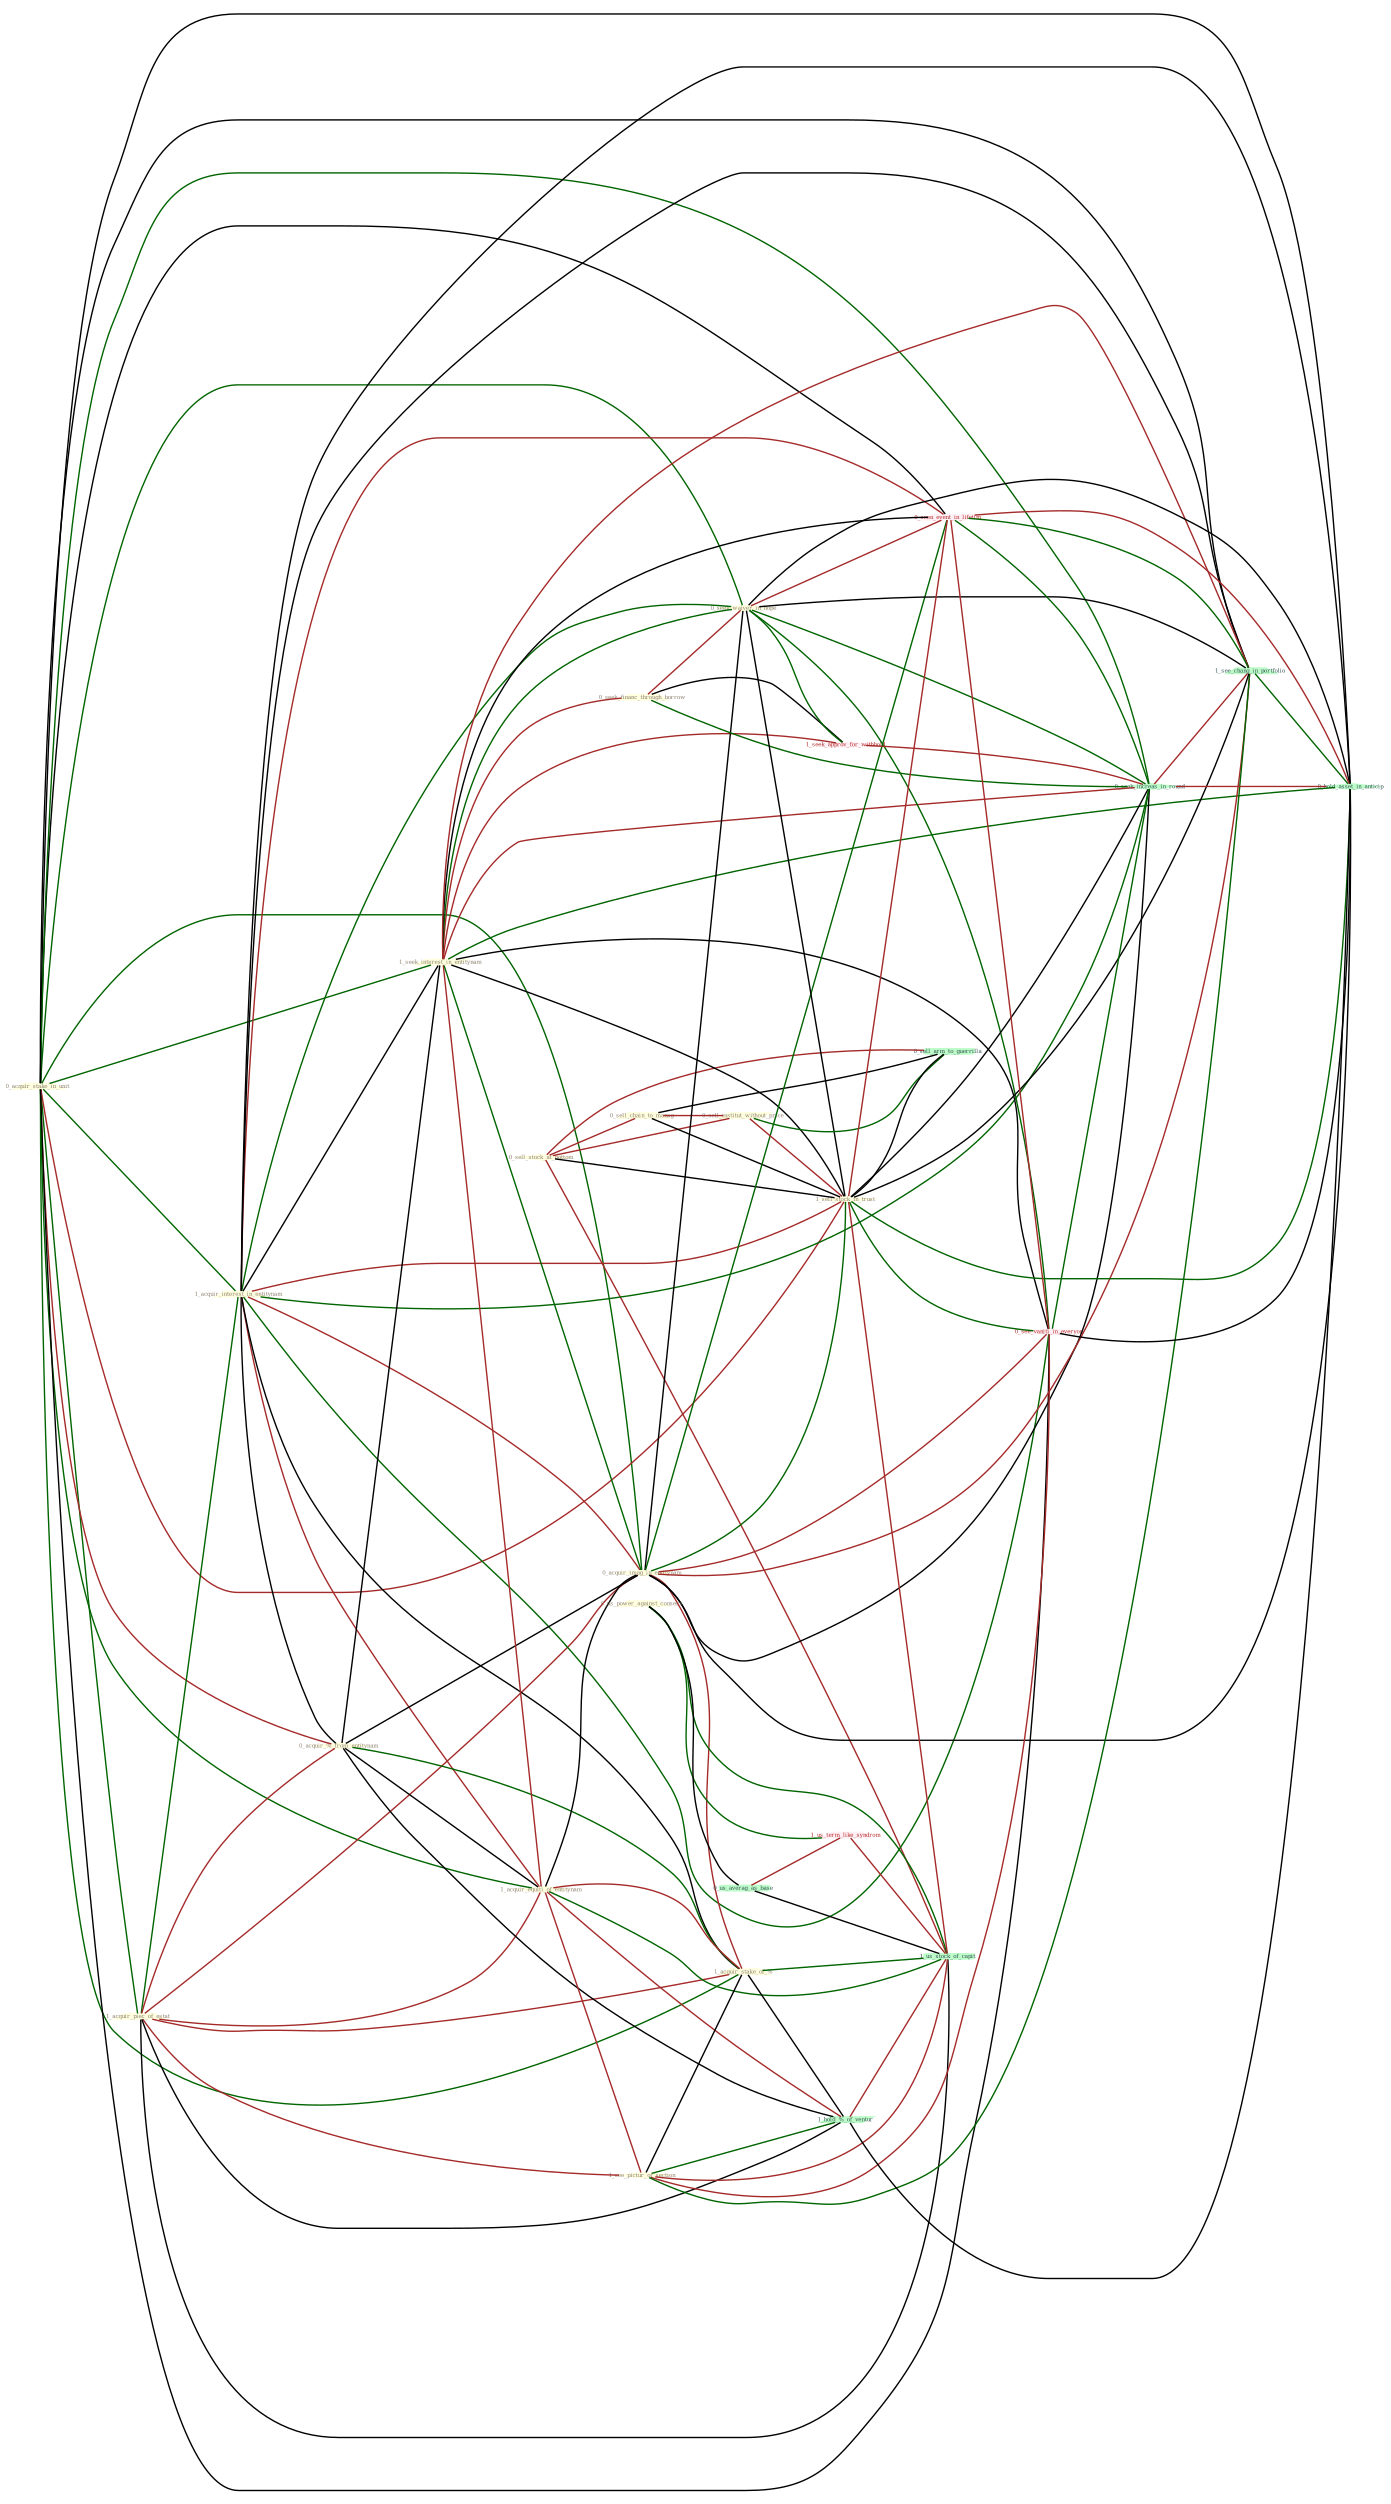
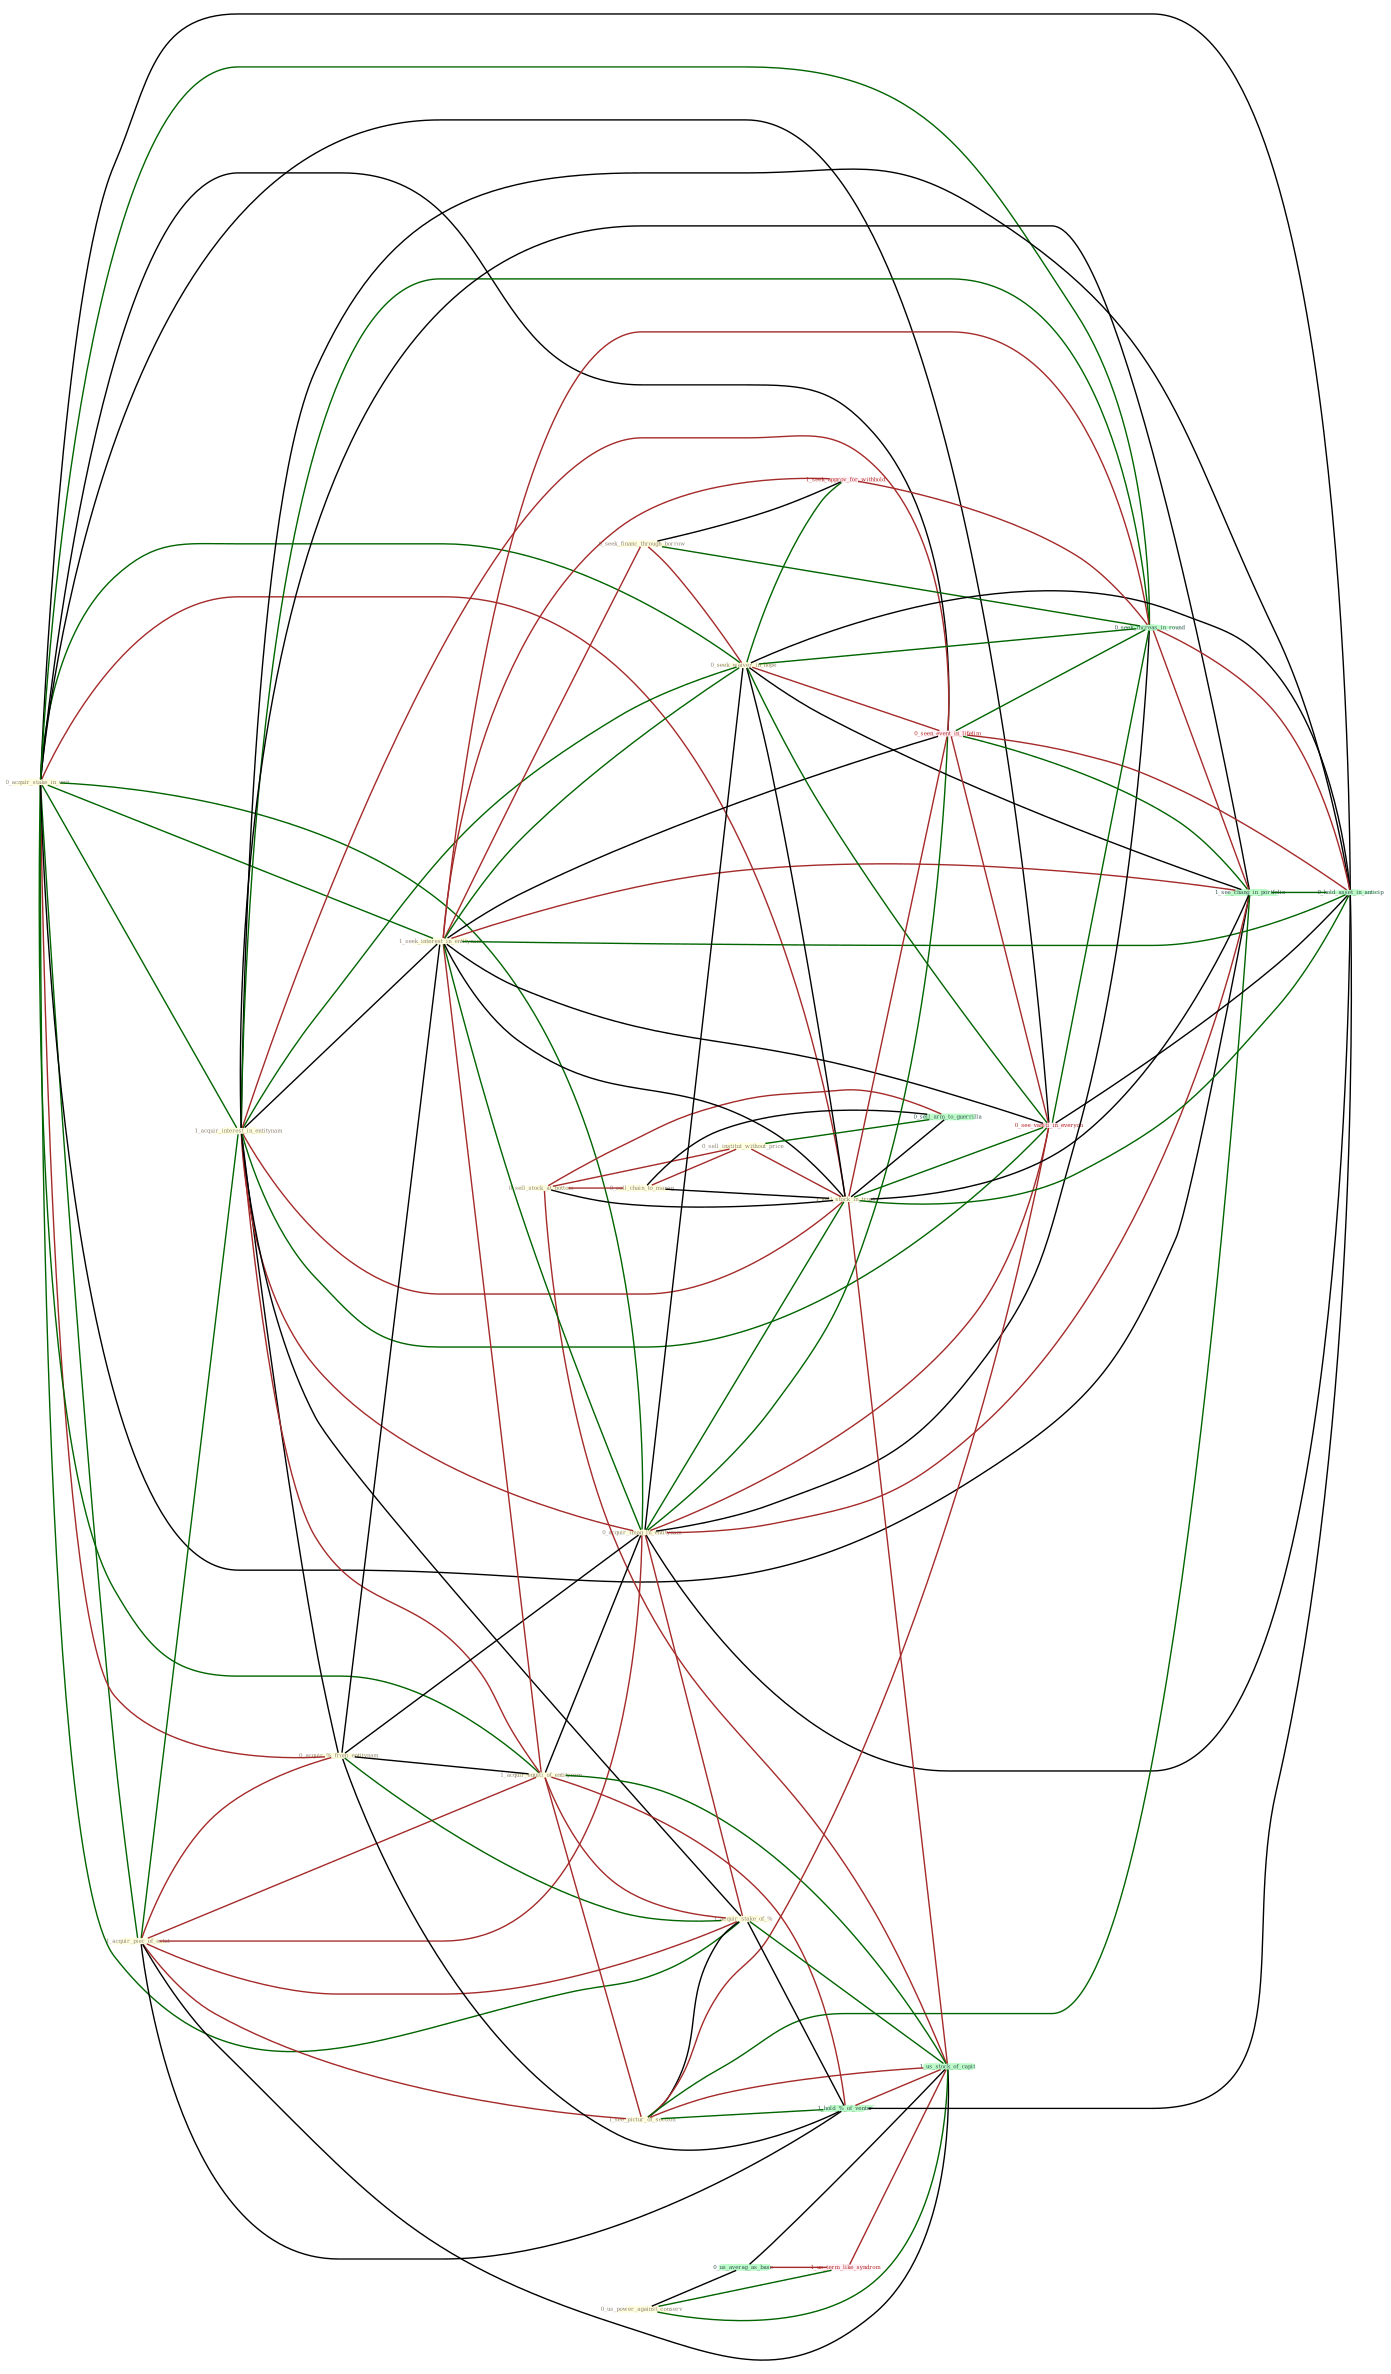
(1025, 997) -> none
